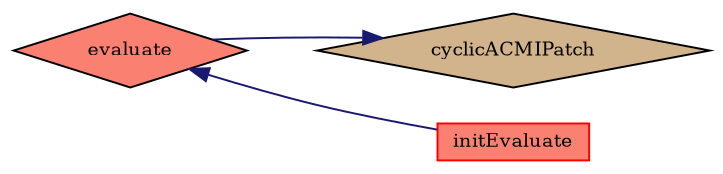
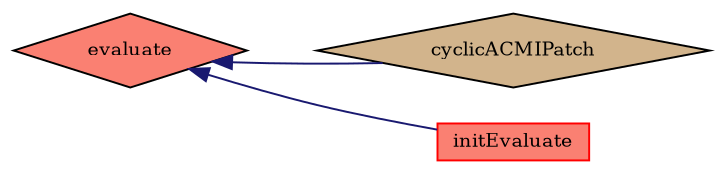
(288, 38) -> (308, 64)
